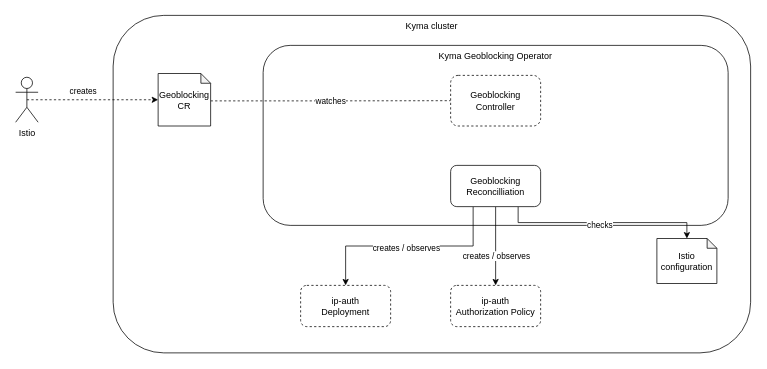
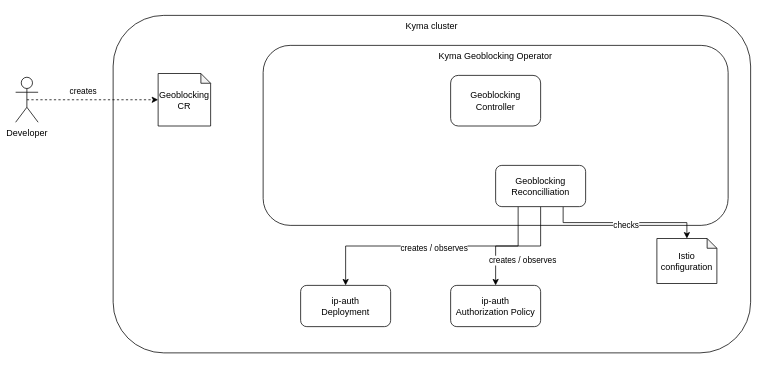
(332, 101) -> none
(495, 101) -> (495, 101)
(27, 133) -> (27, 133)
(495, 186) -> (540, 186)
(345, 306) -> (345, 306)
(495, 306) -> (495, 306)
